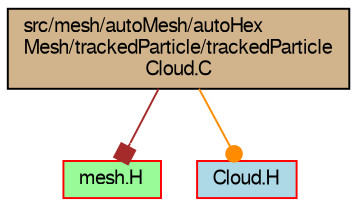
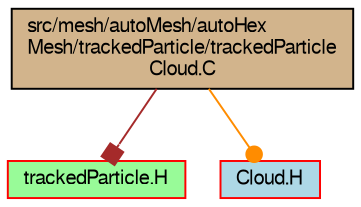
(112, 180) -> (97, 180)
